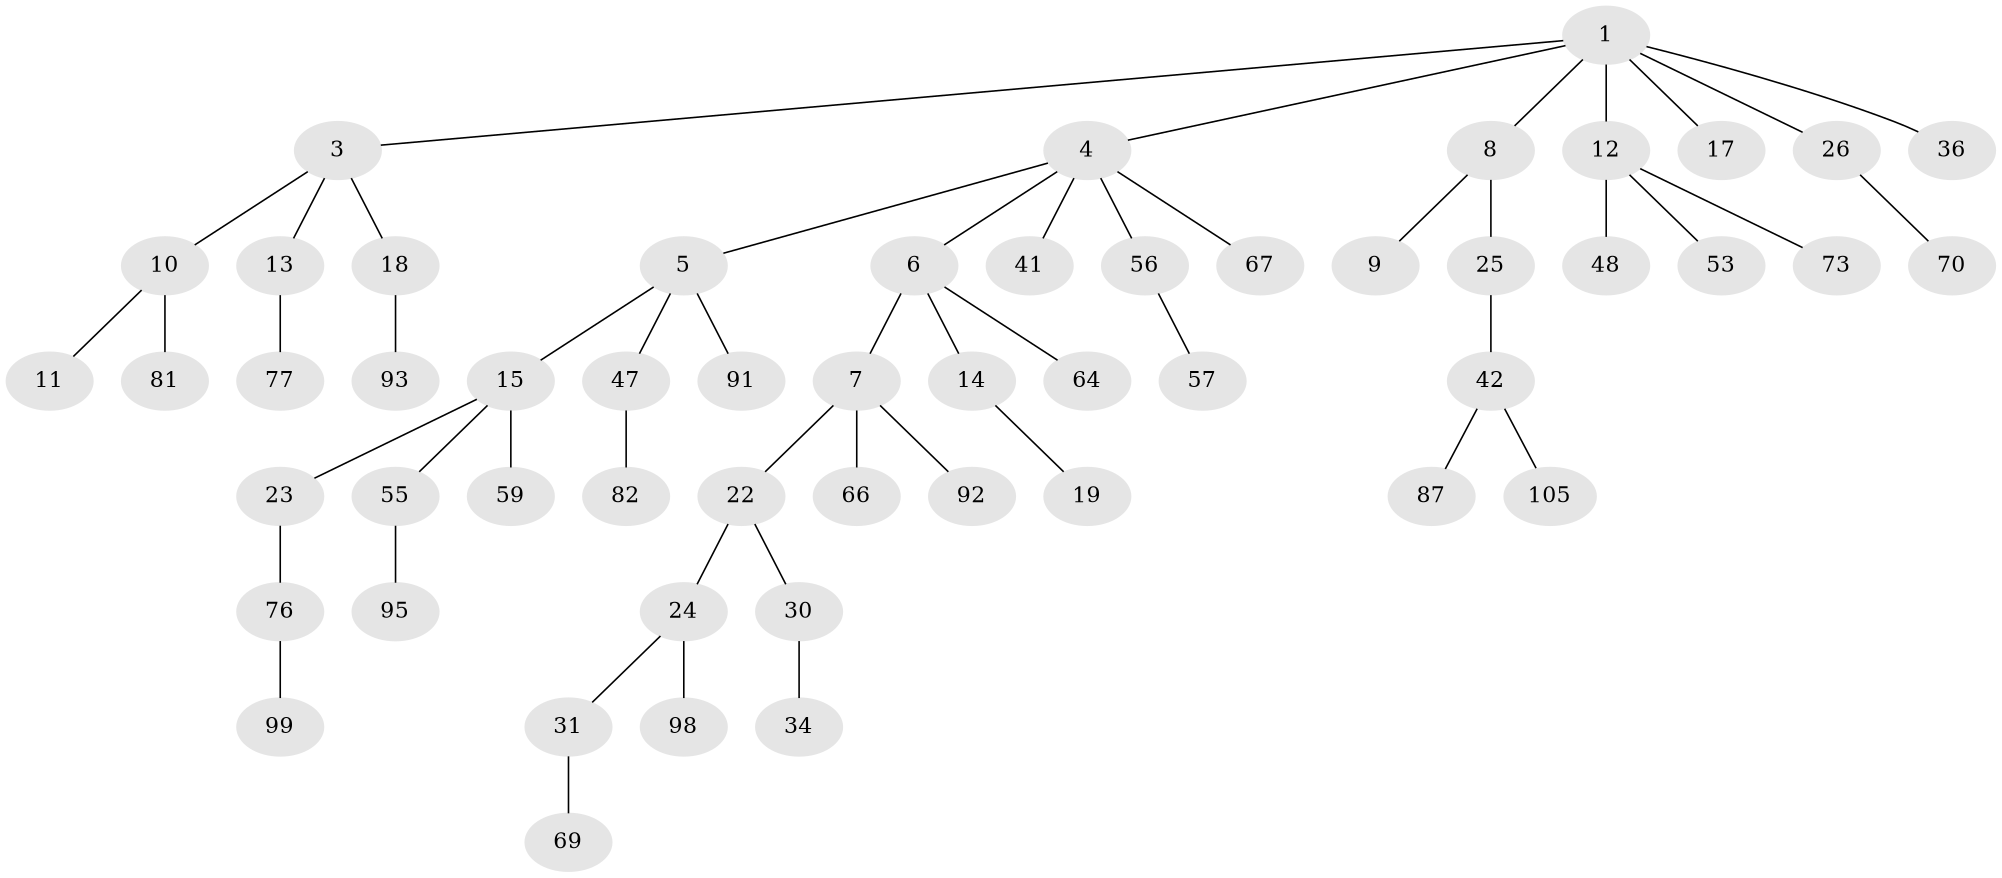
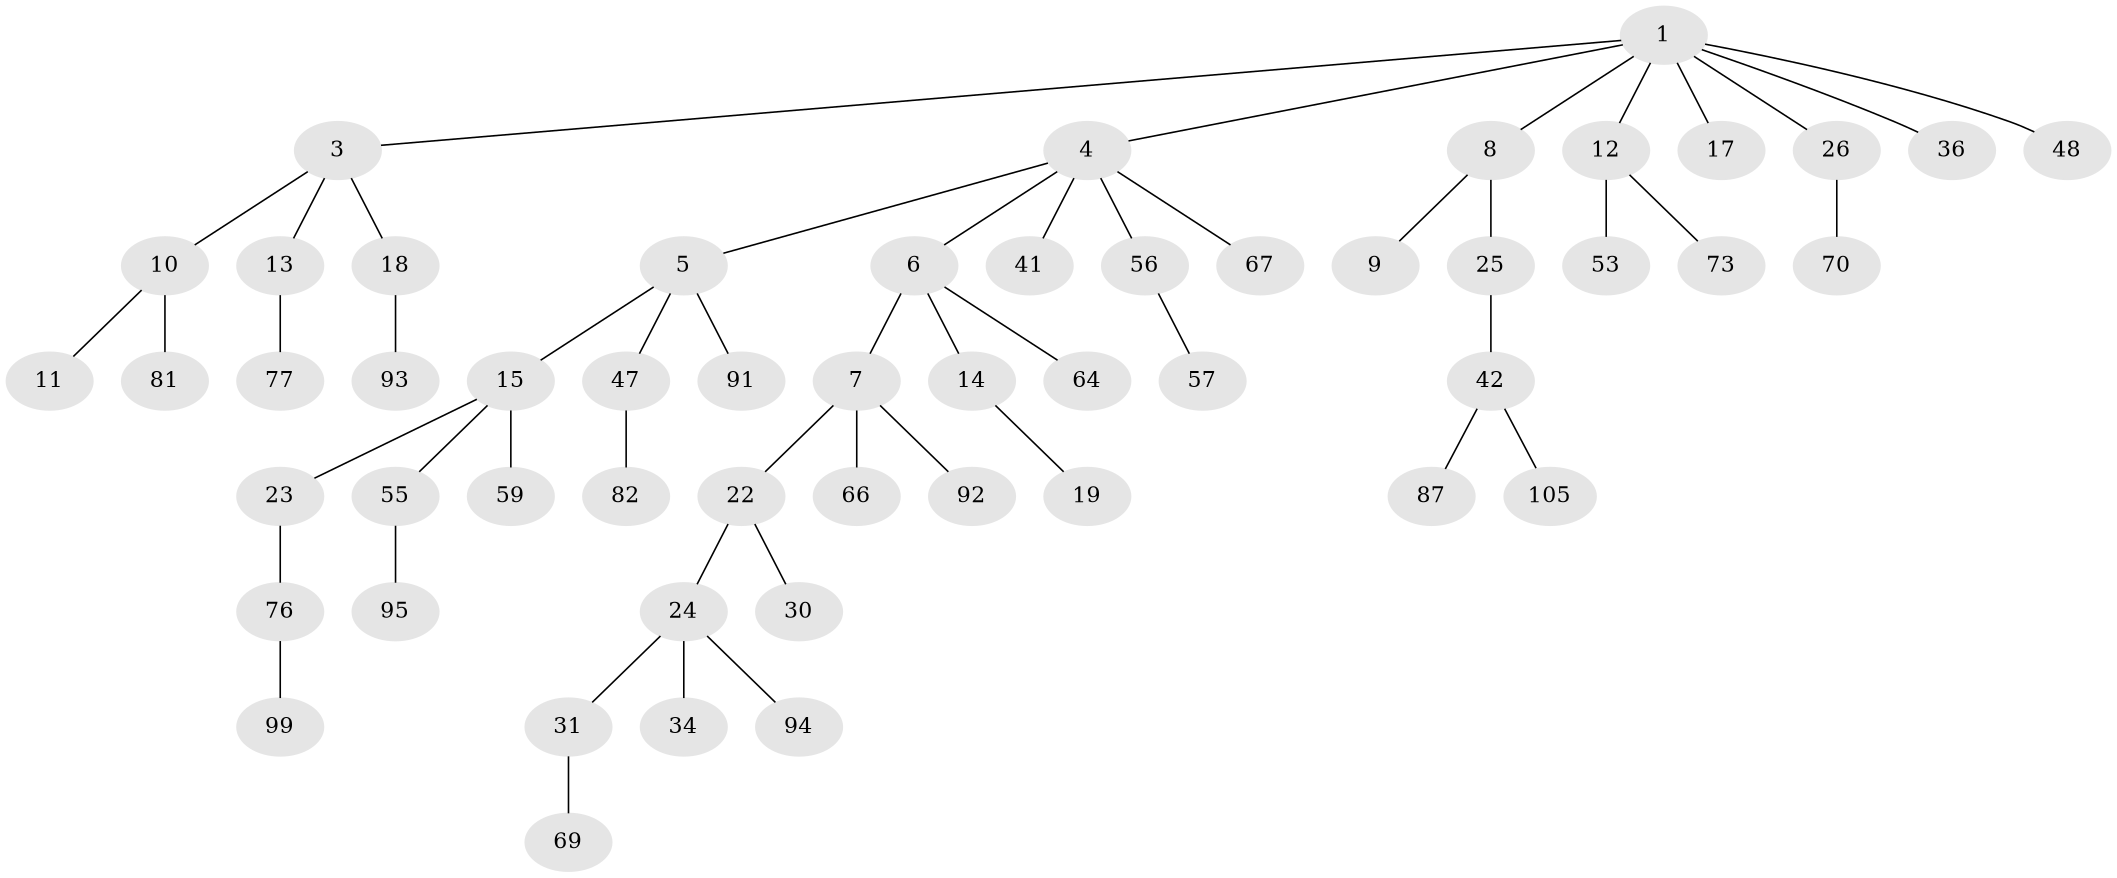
(1606, 208) -> (1872, 81)
(799, 670) -> (684, 670)
(684, 727) -> (799, 727)
